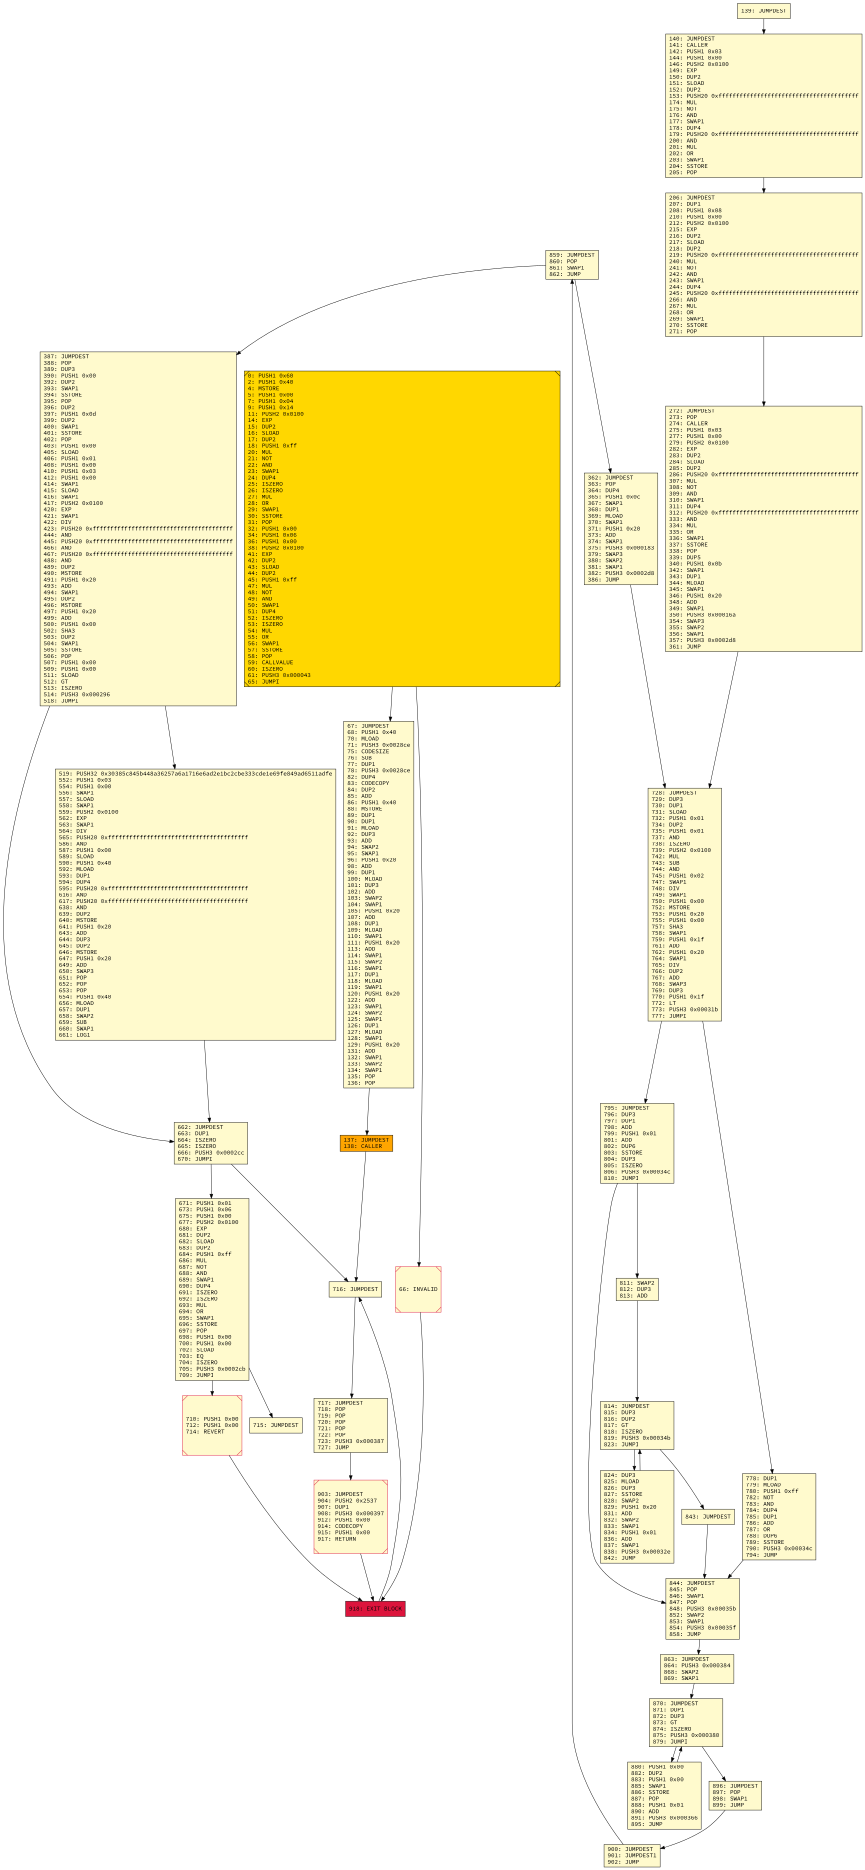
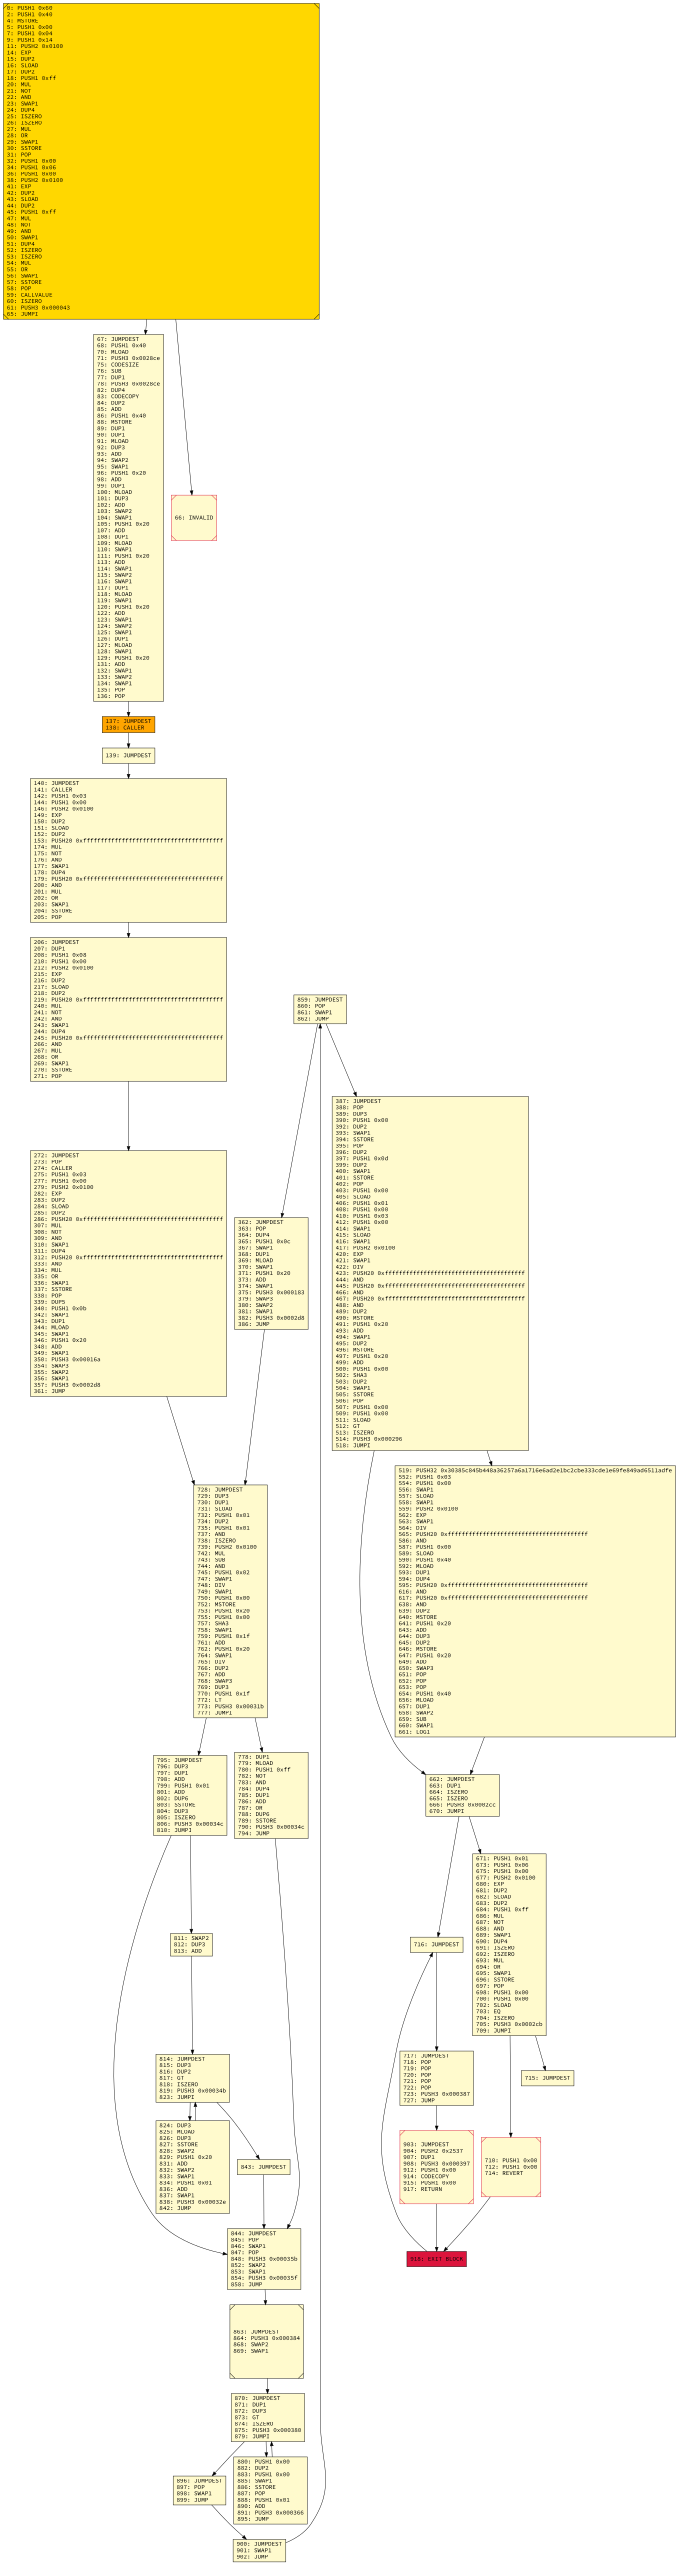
(361, 1214) -> (129, 738)
(420, 1458) -> none
(697, 1669) -> (267, 2342)
(632, 1856) -> (259, 2551)
